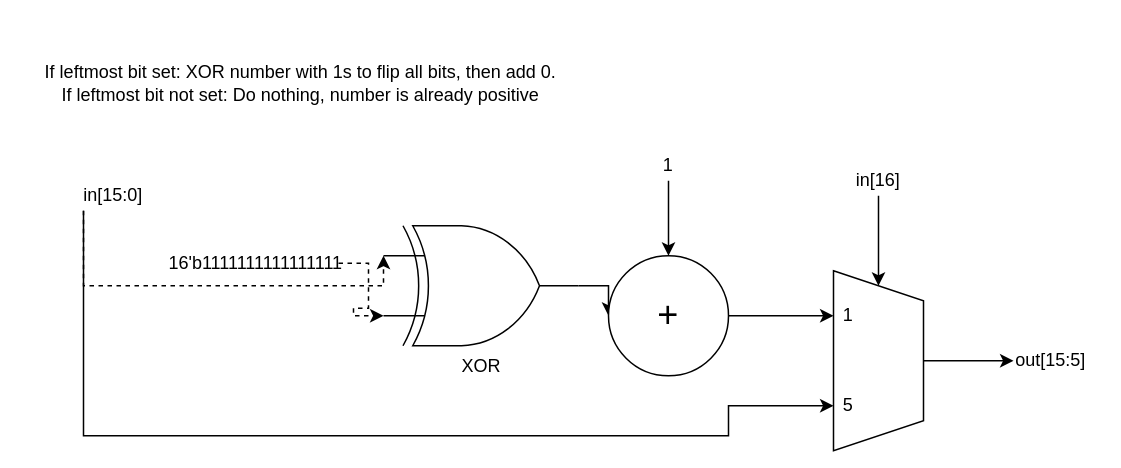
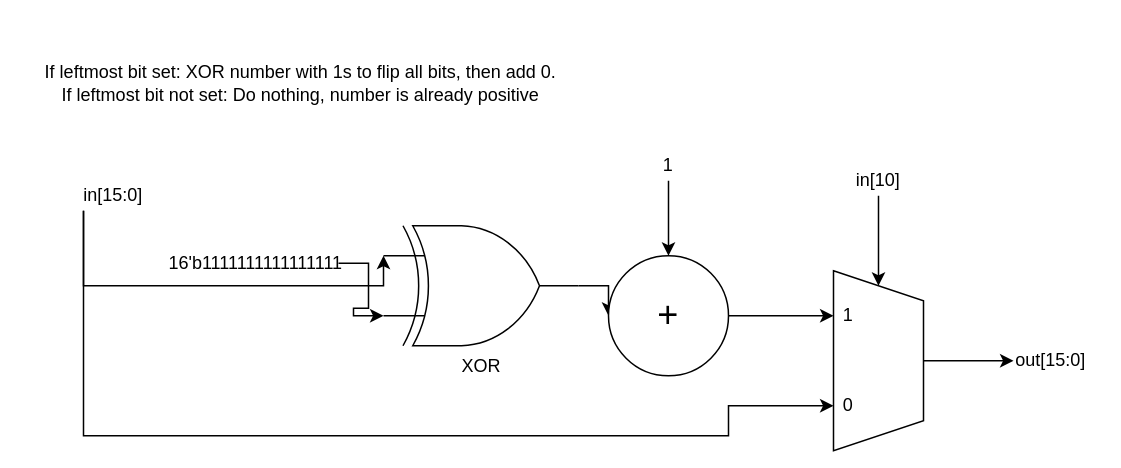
(878, 181) -> (878, 181)
(243, 286) -> (243, 286)
(368, 293) -> (368, 293)
(1051, 361) -> (1051, 361)
(848, 406) -> (848, 406)
